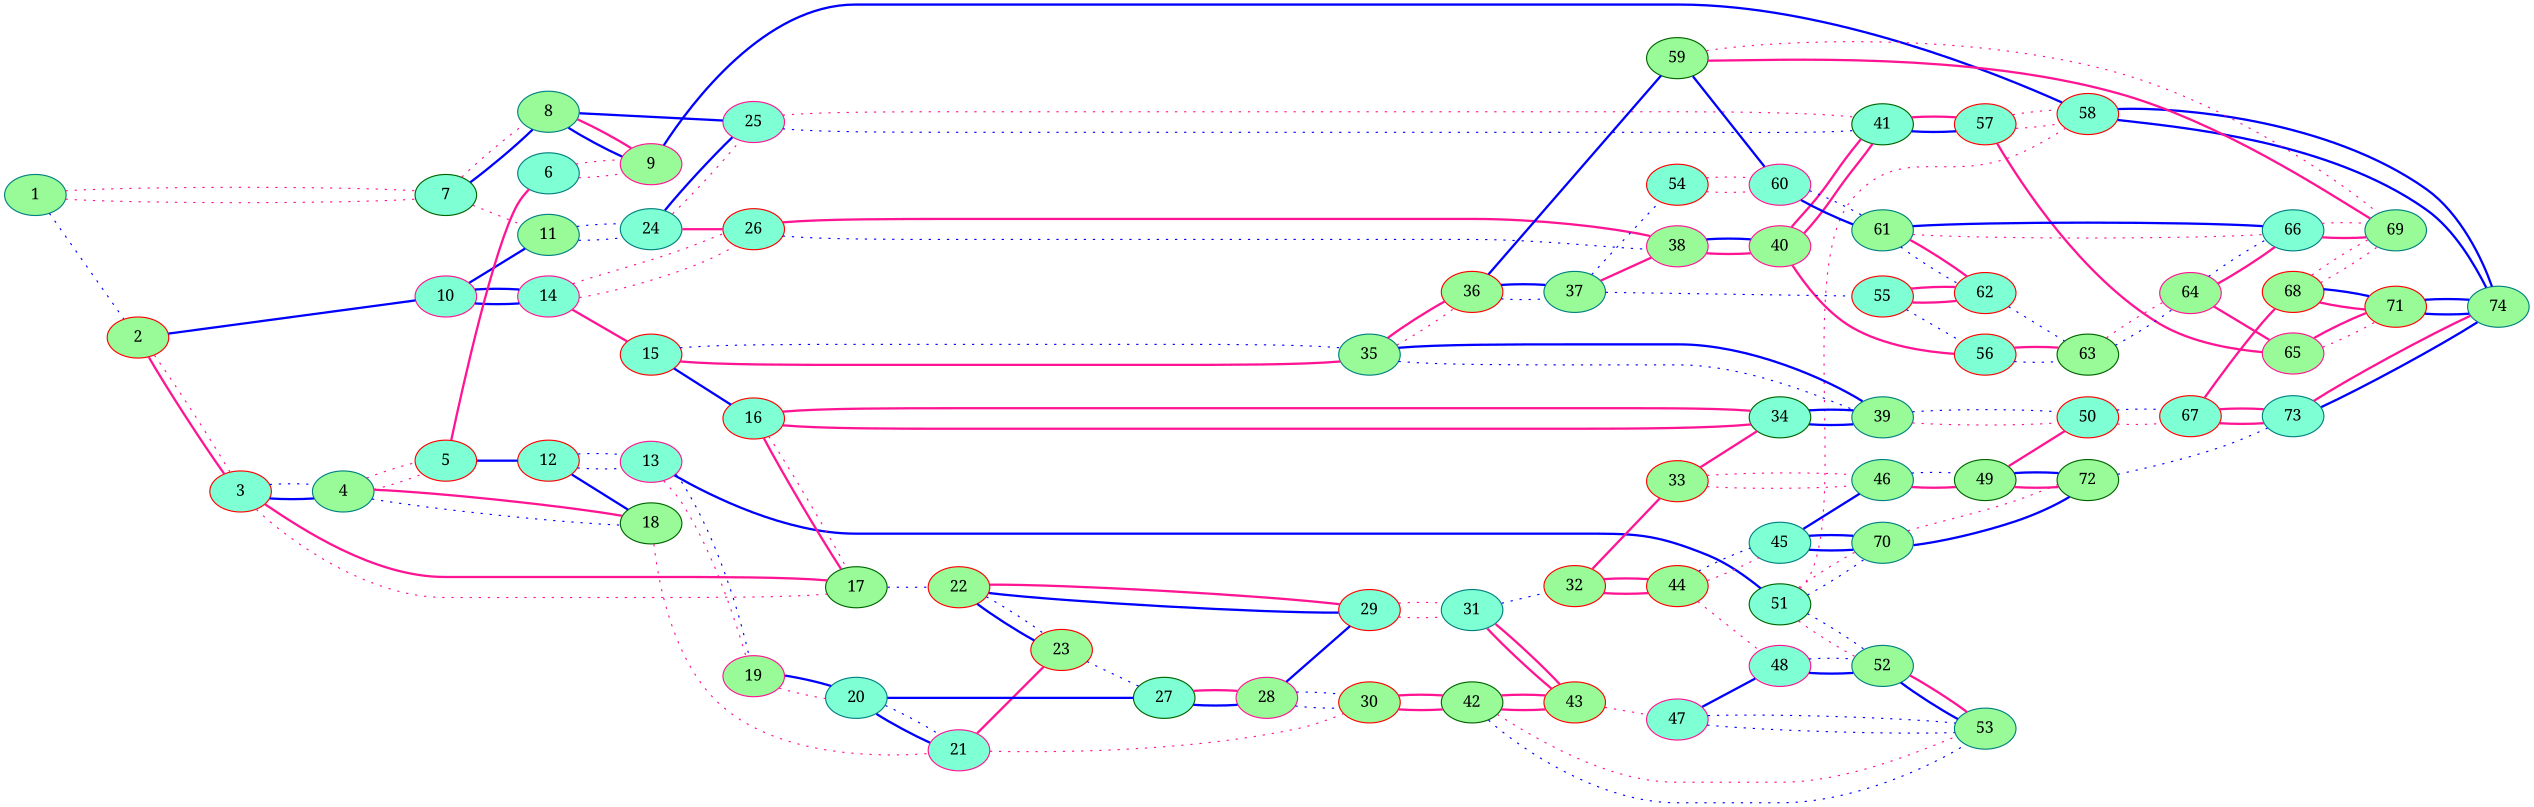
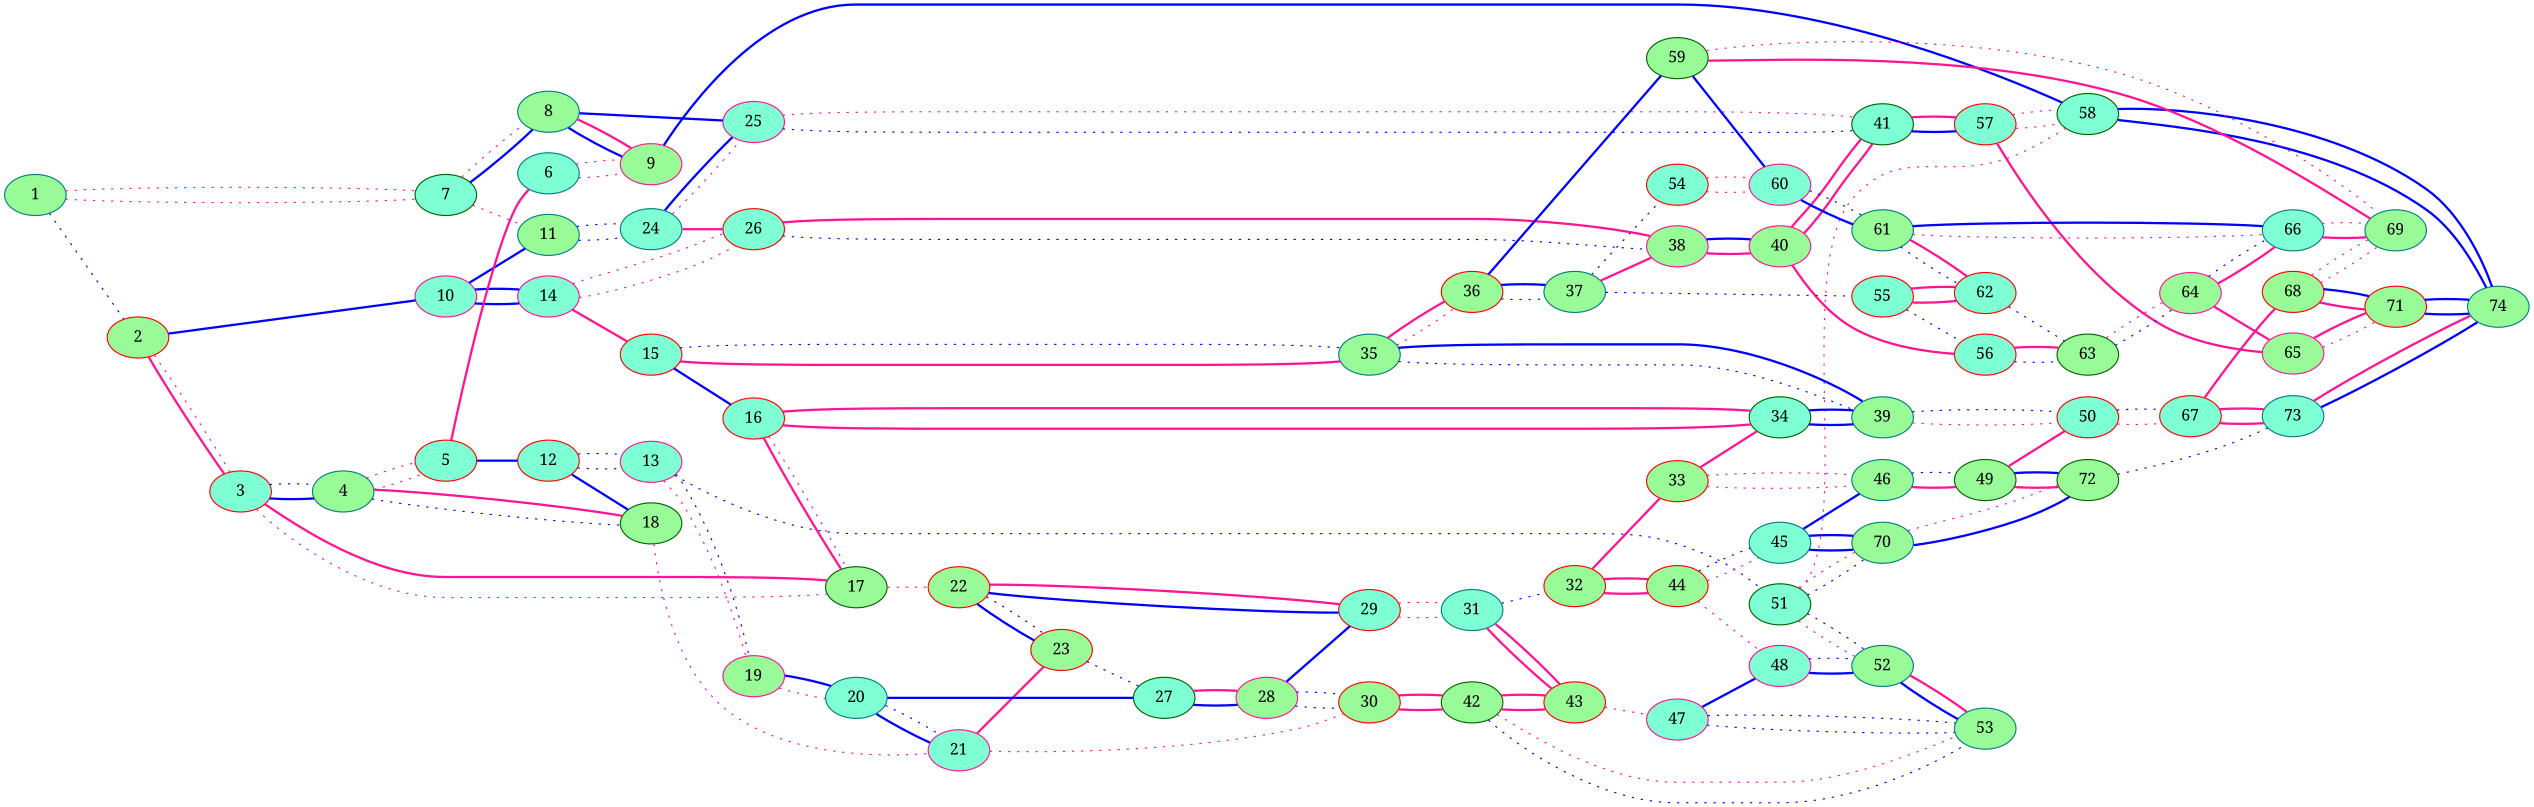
(2088, 114) -> (2088, 114)
(1218, 534) -> (1218, 534)
(908, 587) -> (908, 587)
